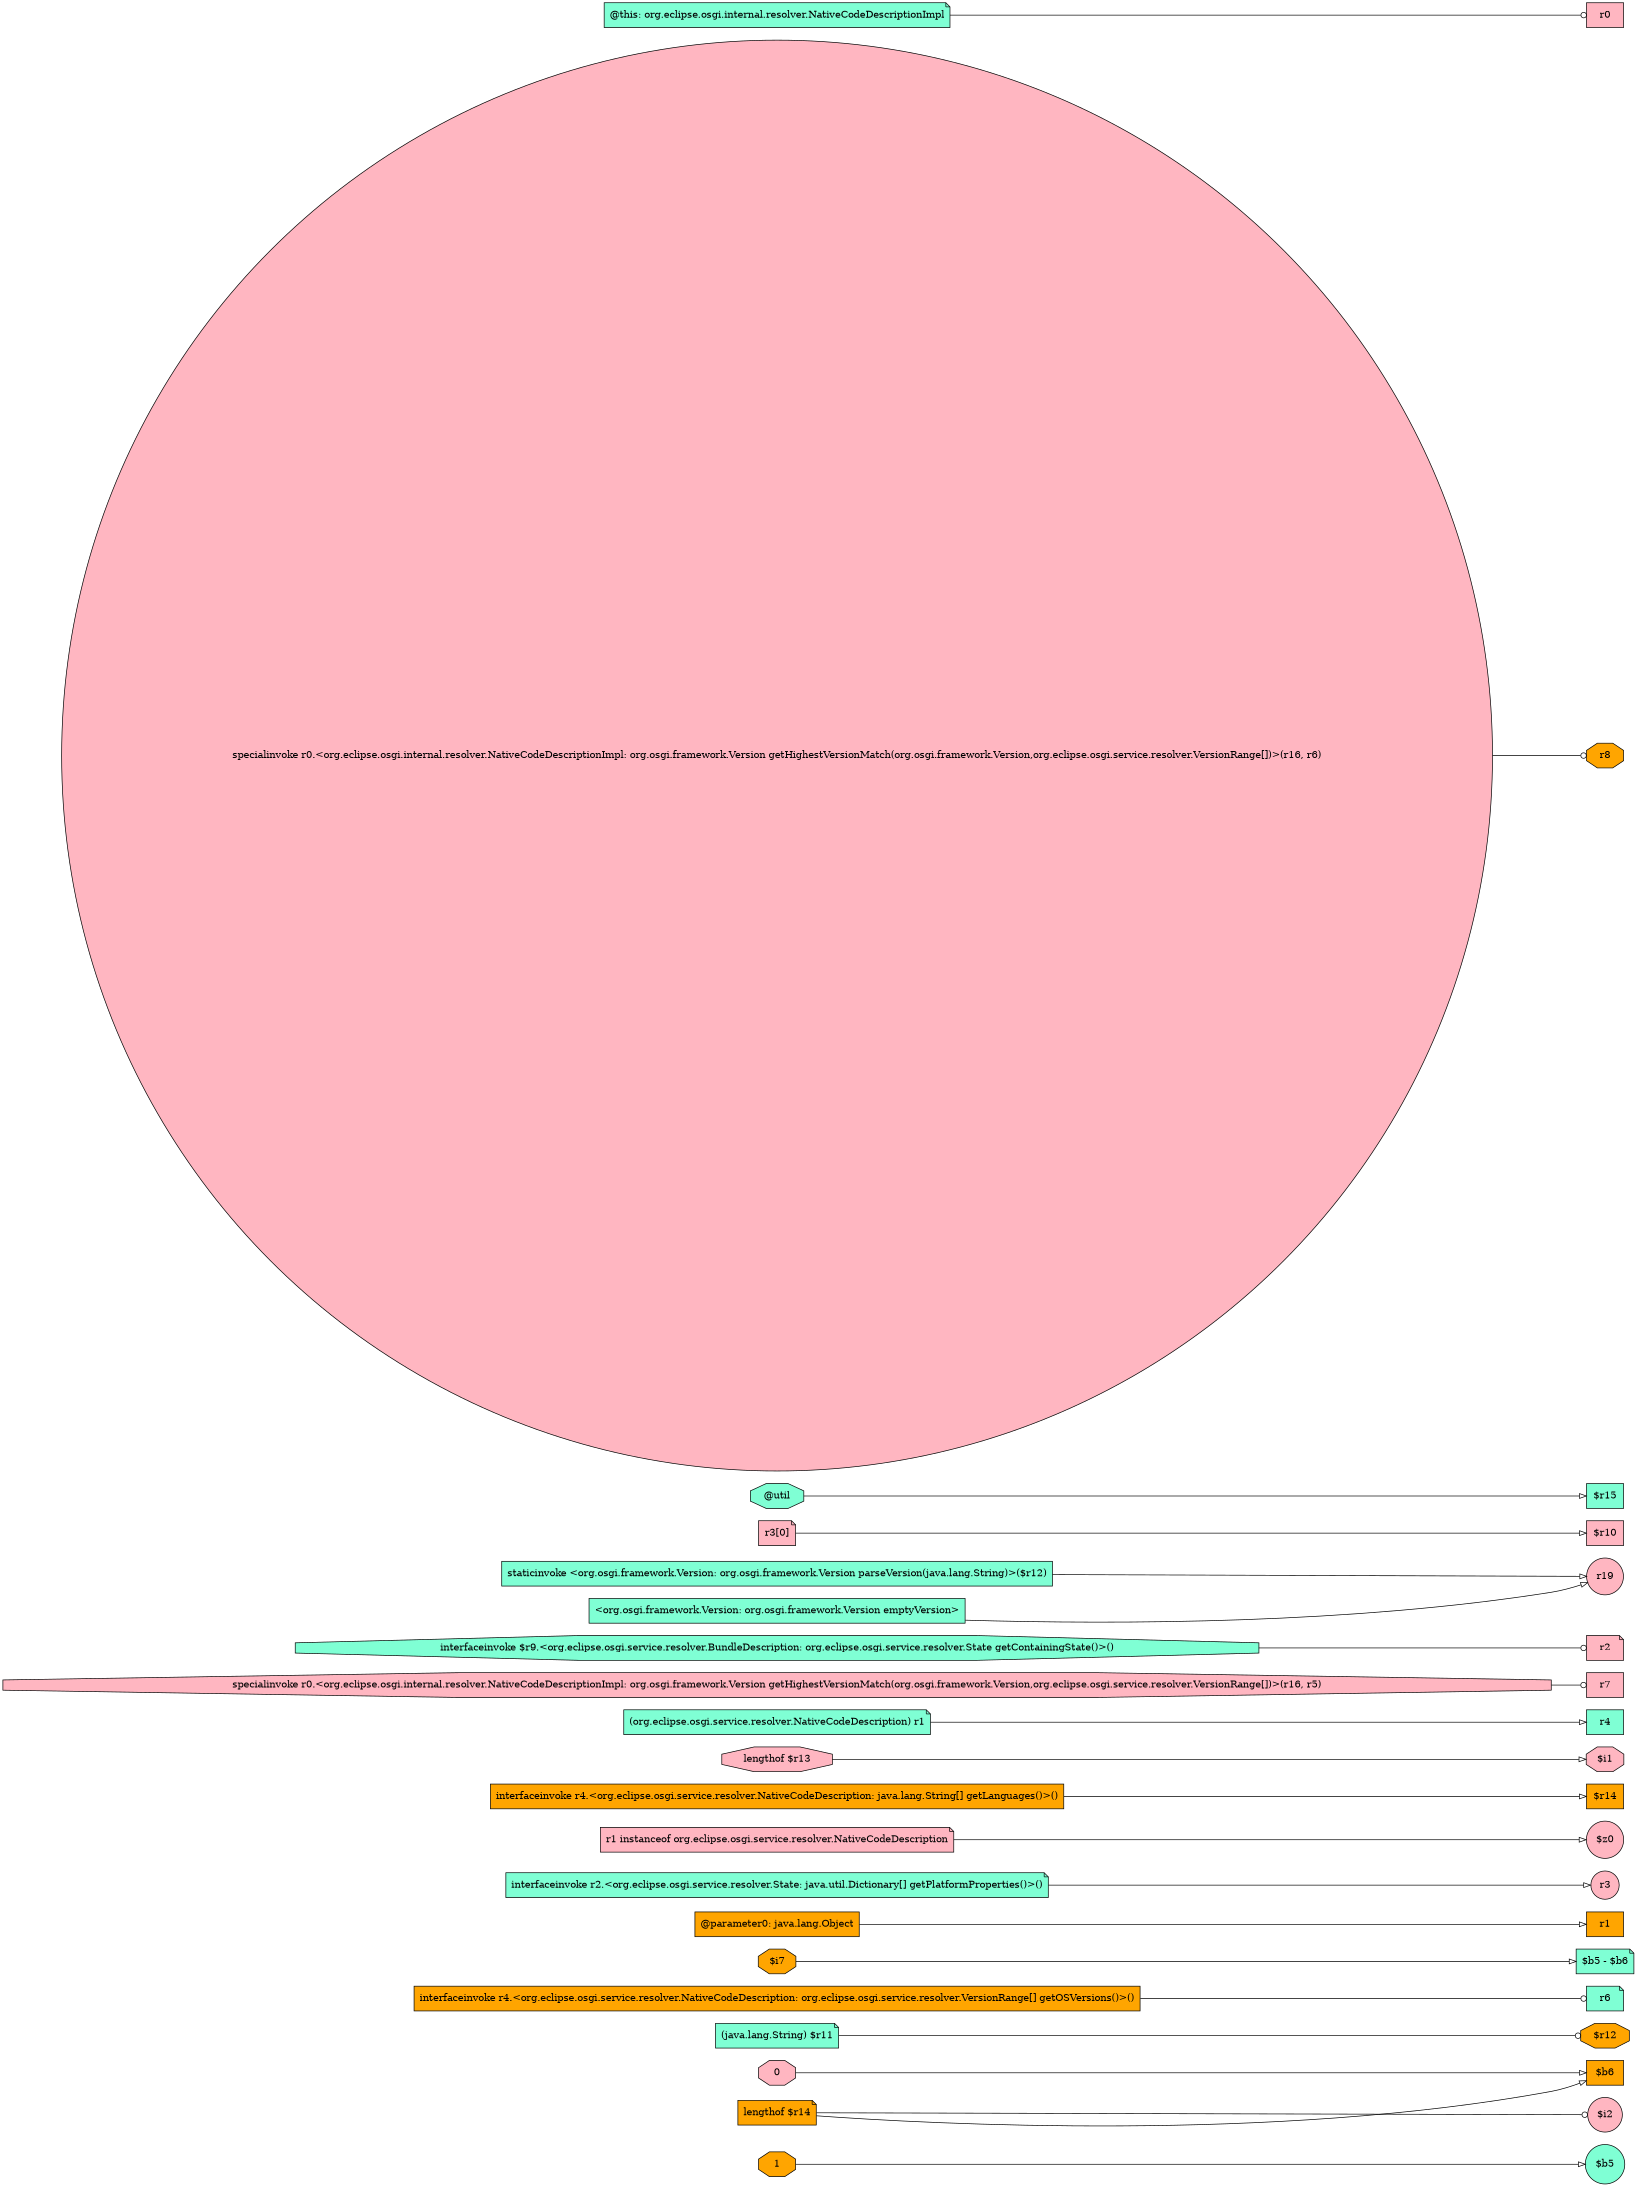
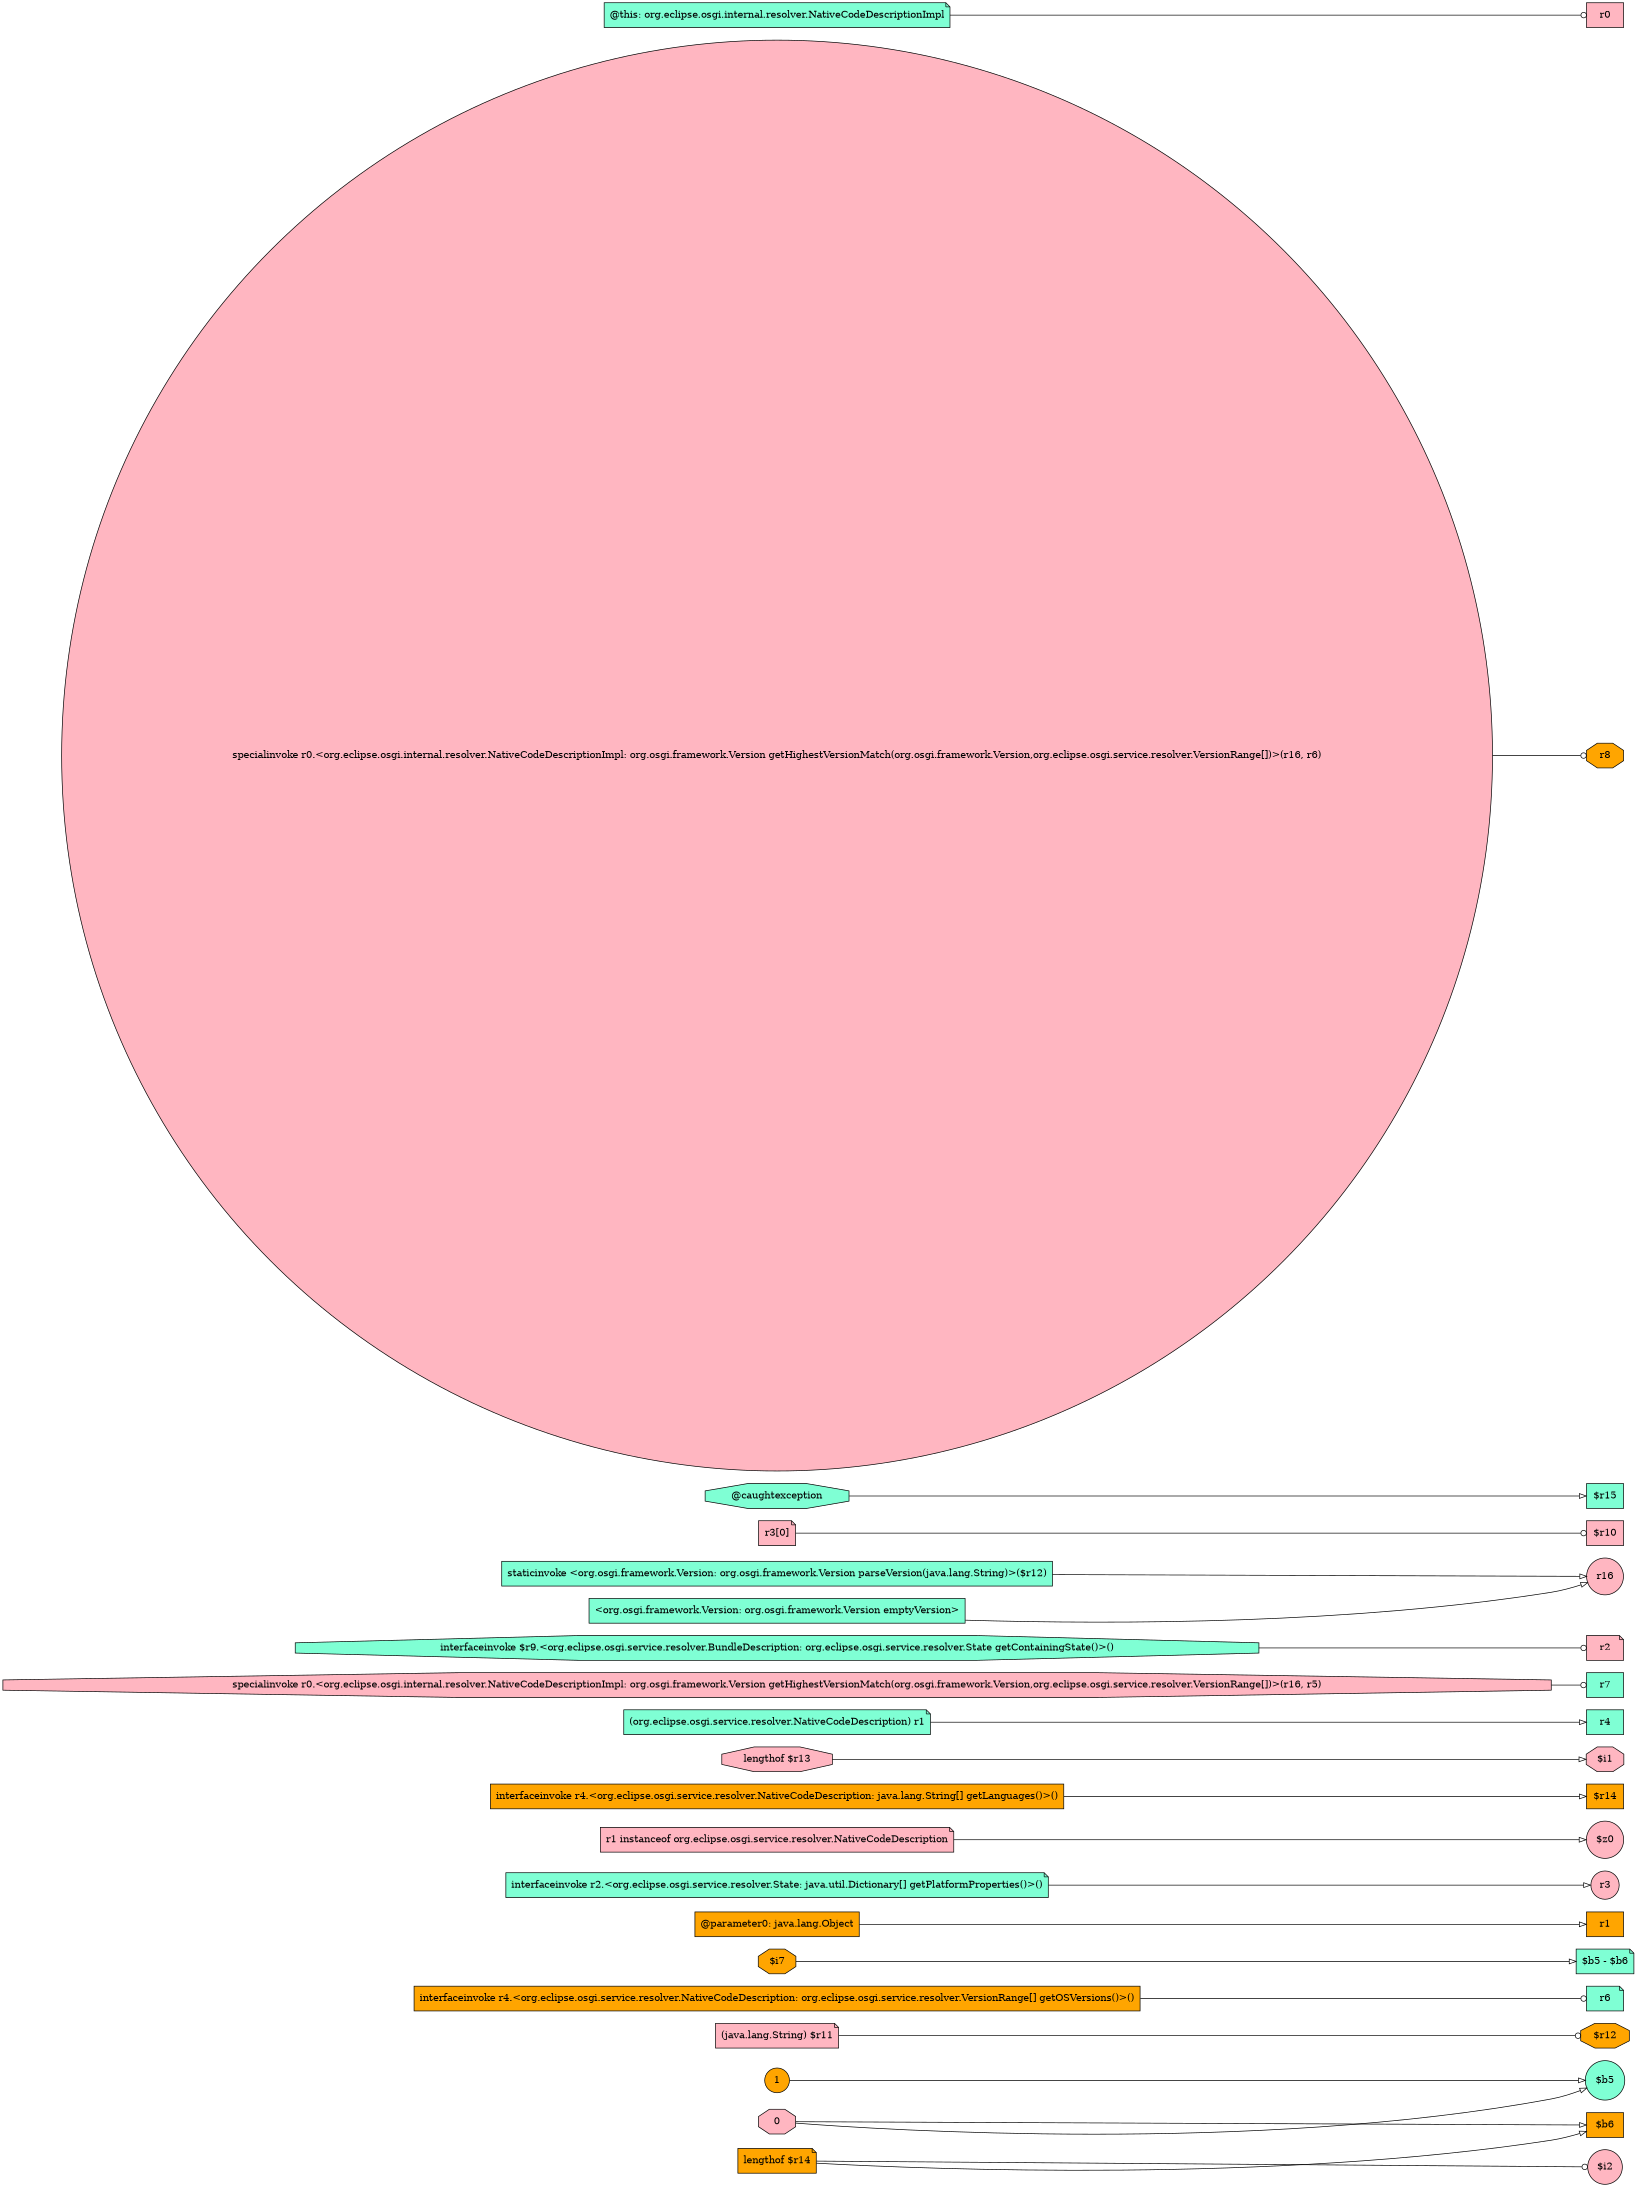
(777, 1496) -> (777, 1496)
(1188, 1533) -> (1188, 1533)
(1605, 1576) -> (1605, 1576)
(1605, 1685) -> (1605, 1685)
(777, 2036) -> (777, 2036)
none -> (1189, 2133)
(777, 2164) -> (777, 2080)
